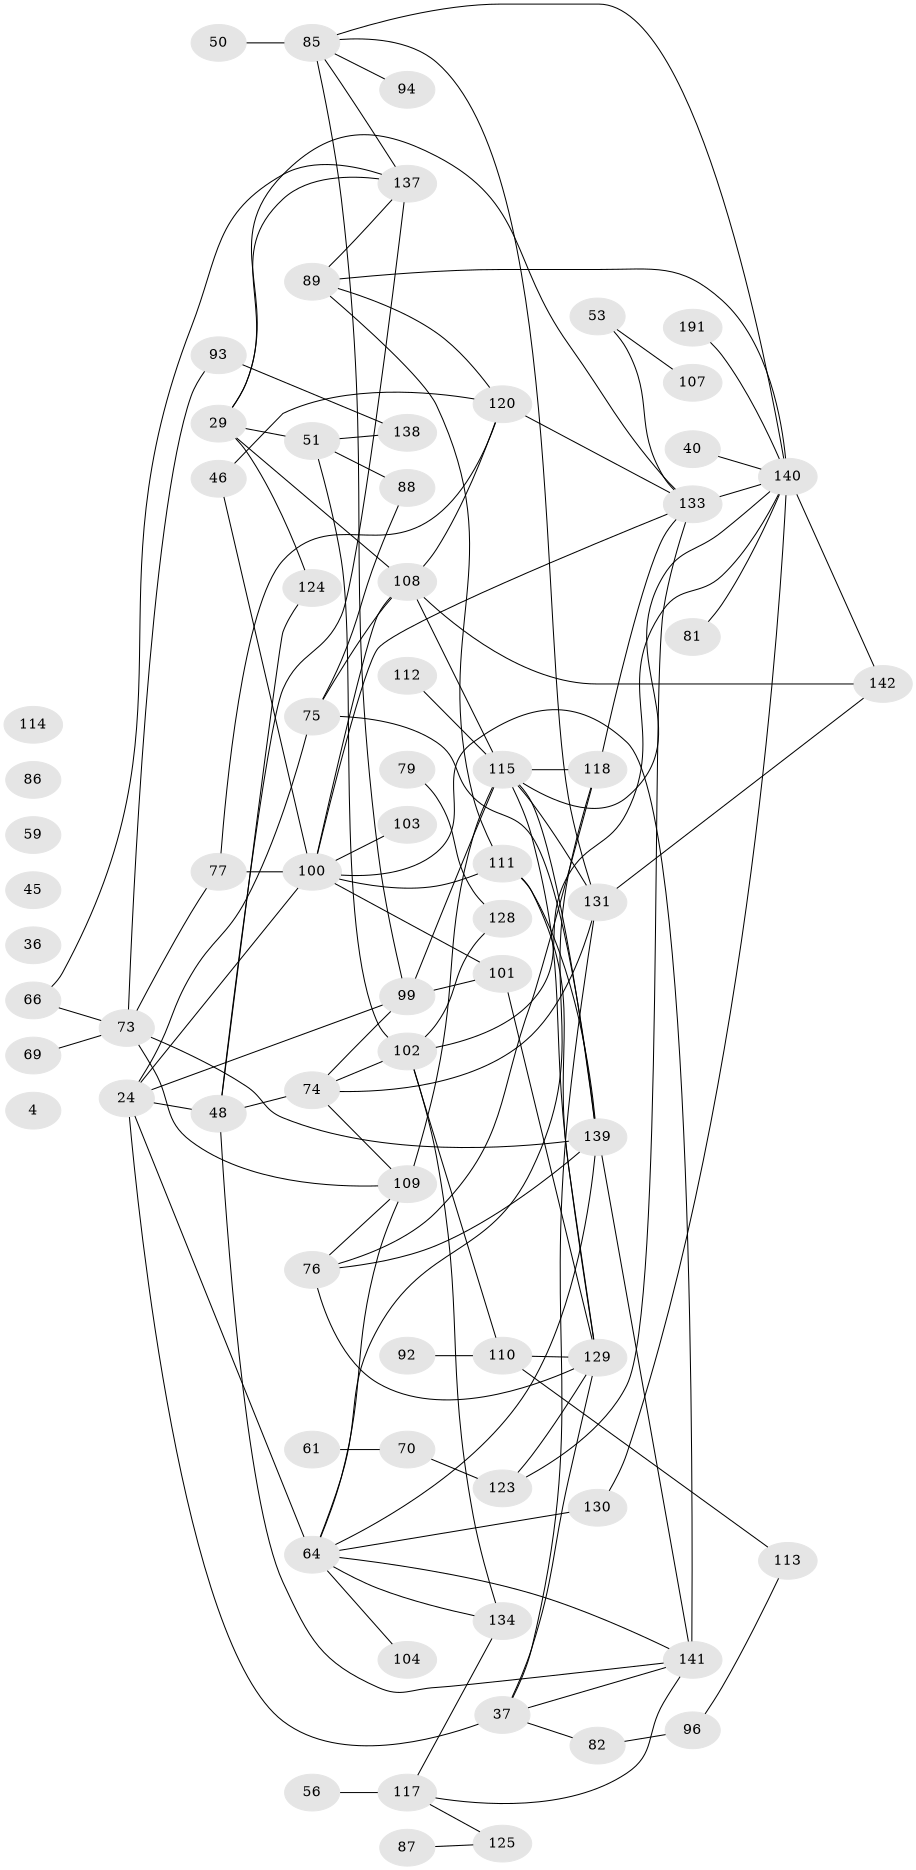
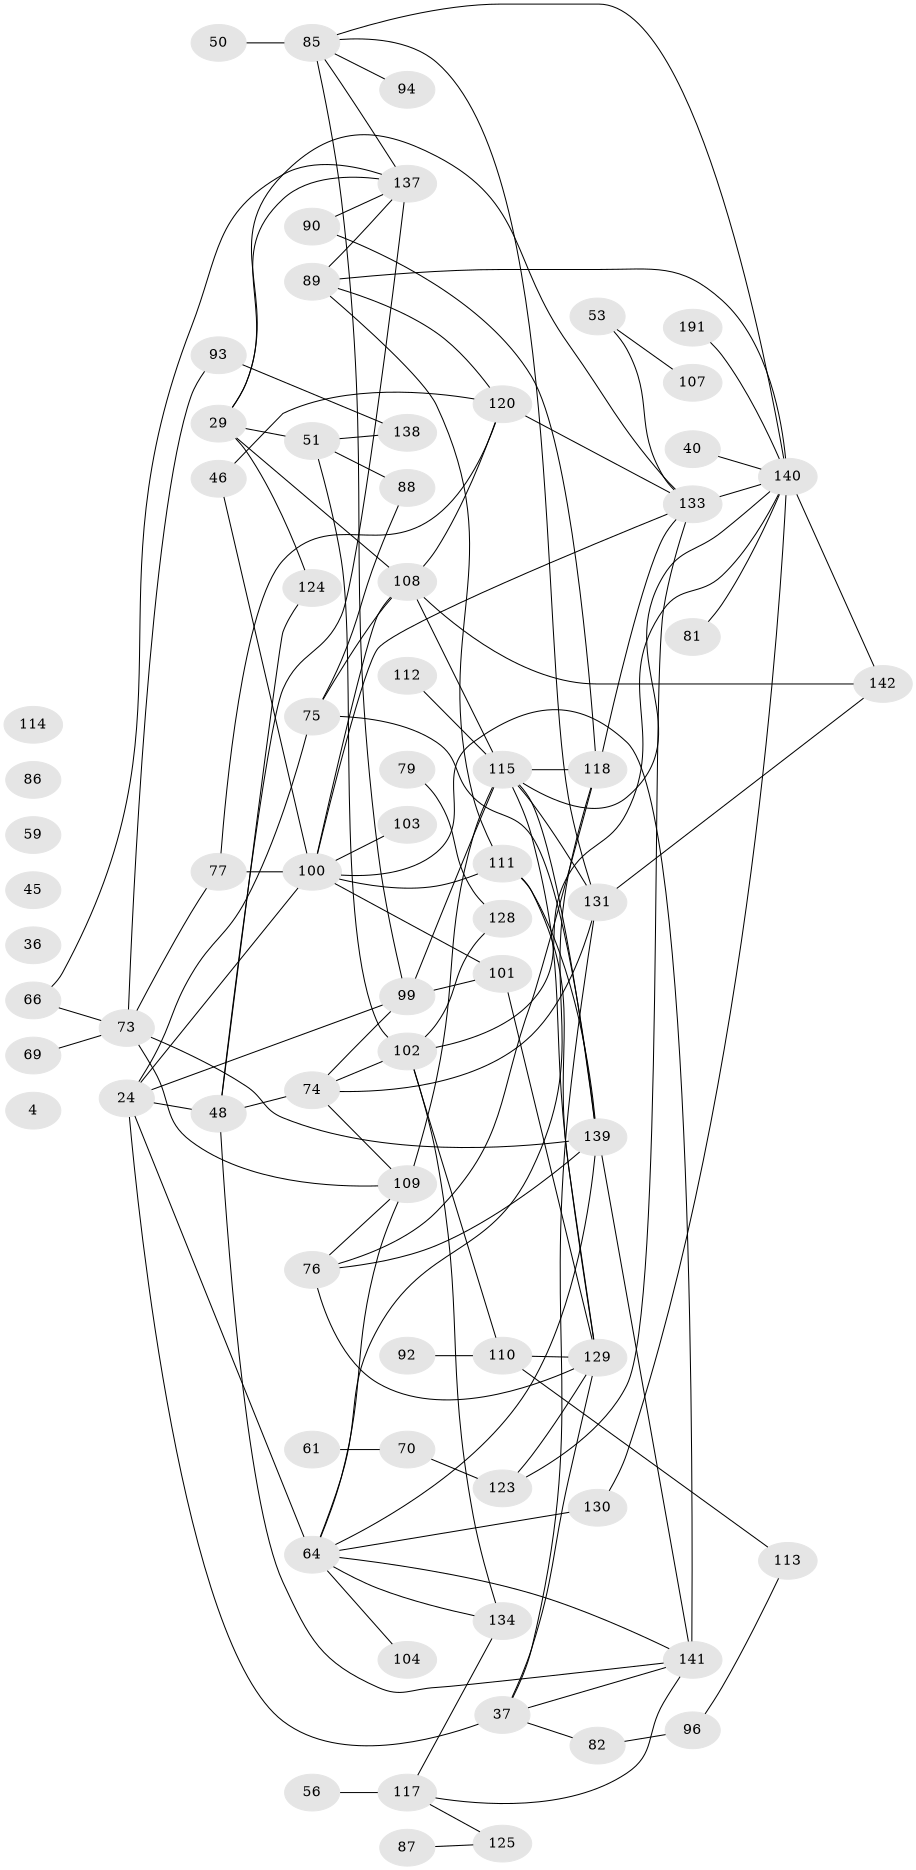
none -> (312, 227)
